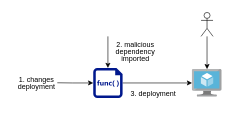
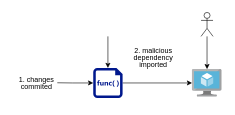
(135, 51) -> (153, 57)
(37, 83) -> (37, 83)
(153, 93) -> none
